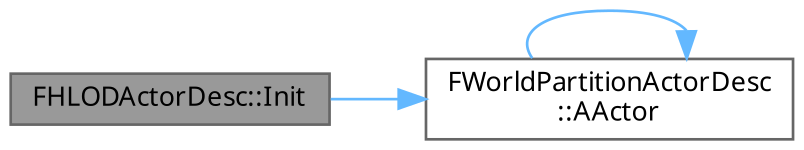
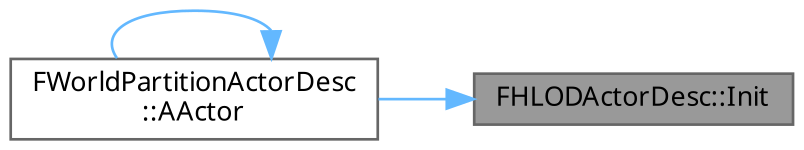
(364, 99) -> (412, 99)
